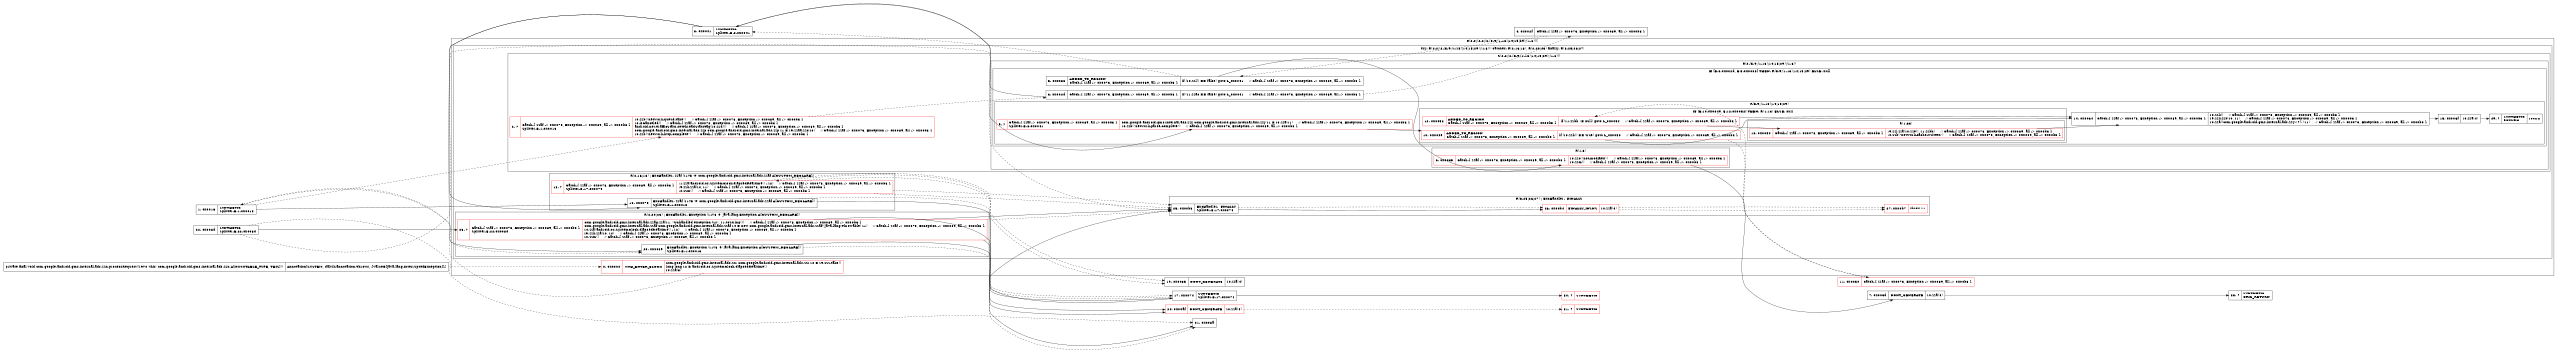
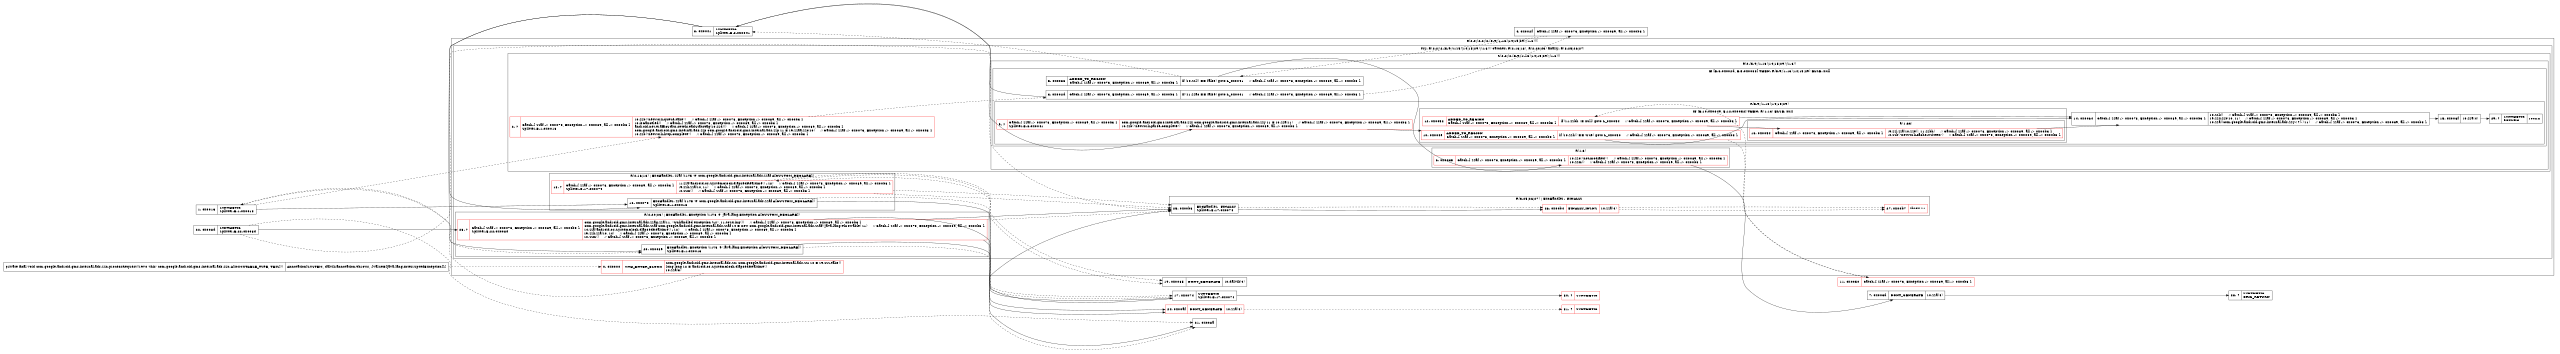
(1235, 282) -> (1235, 282)
